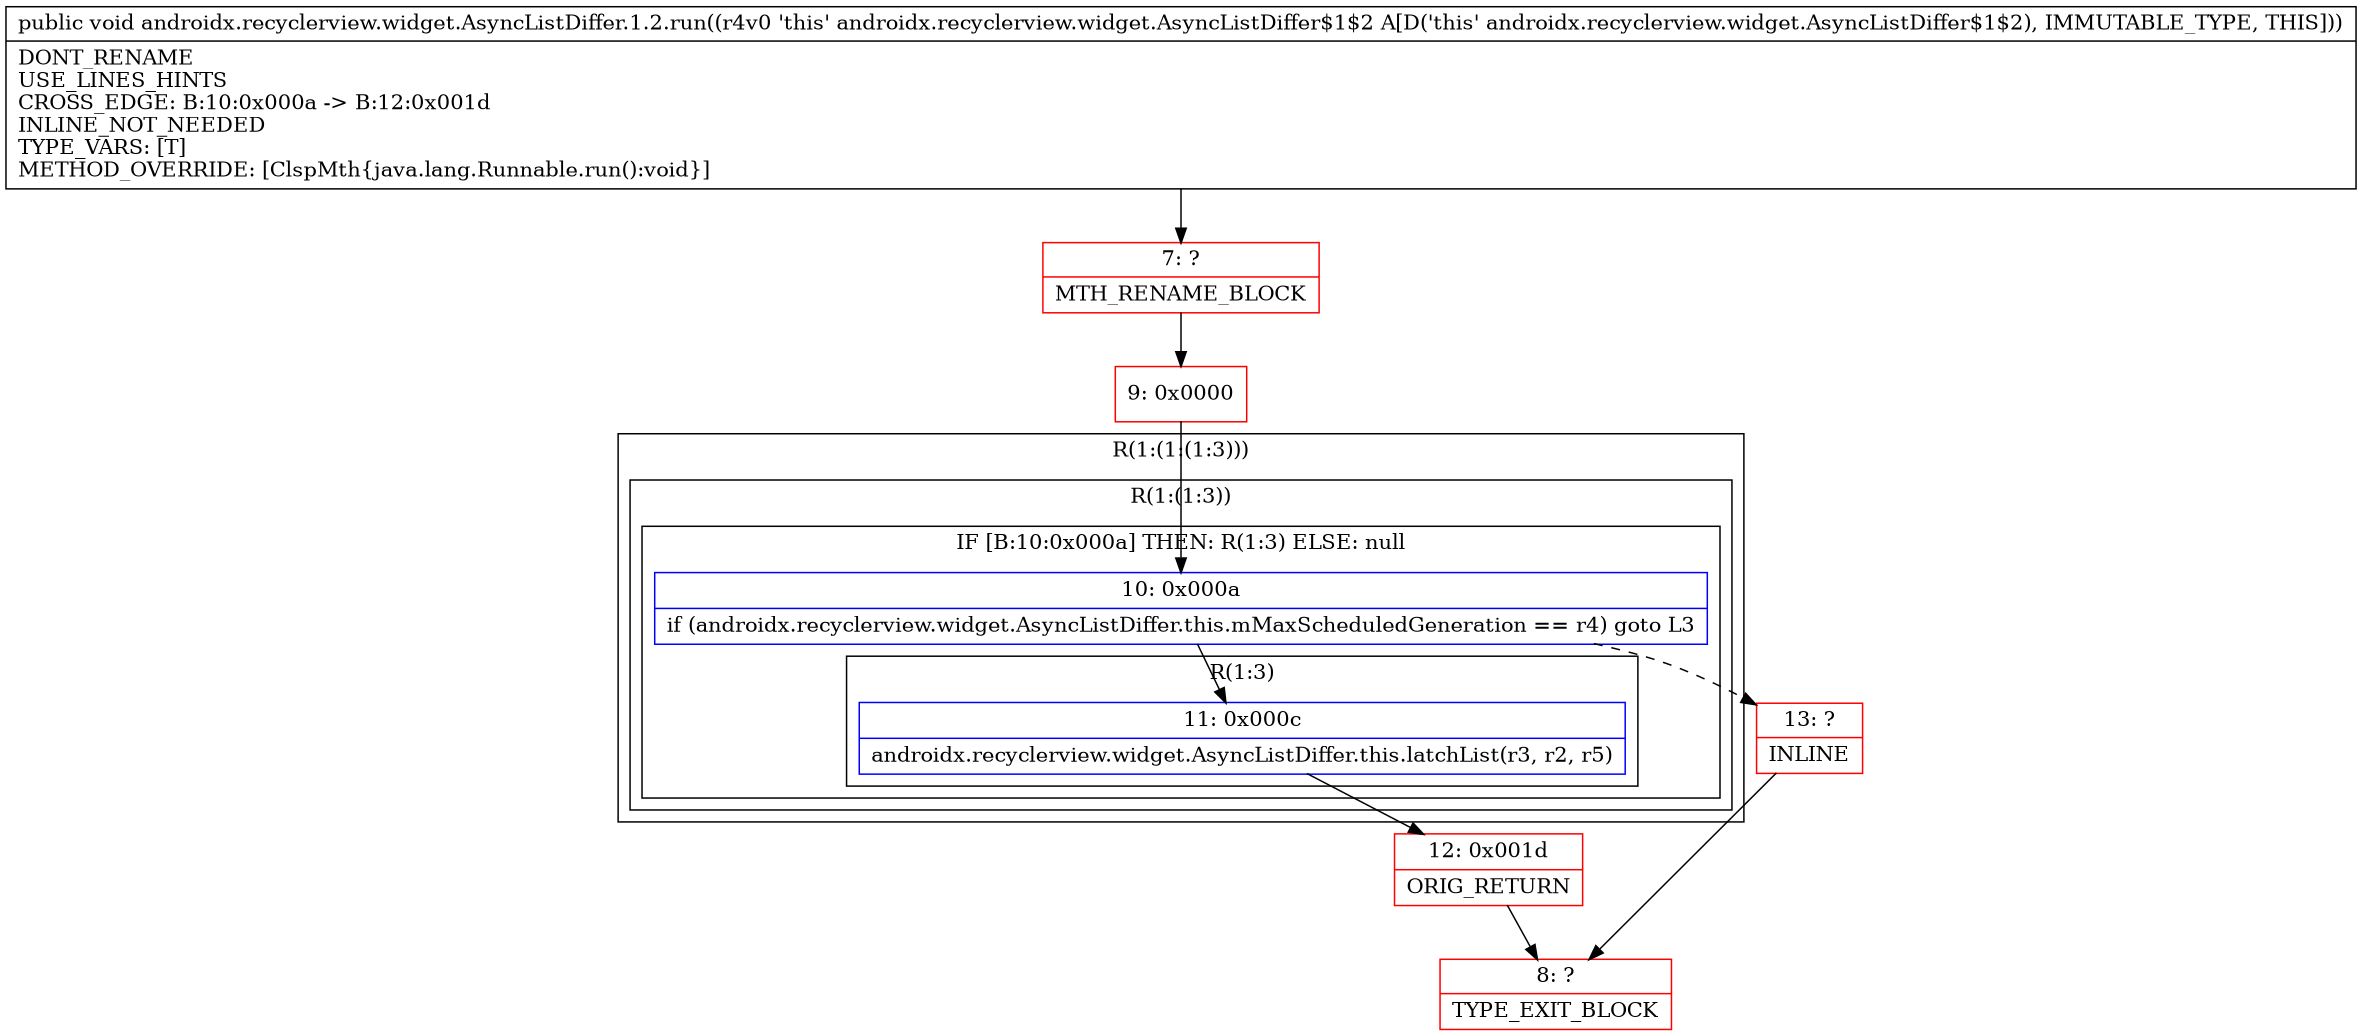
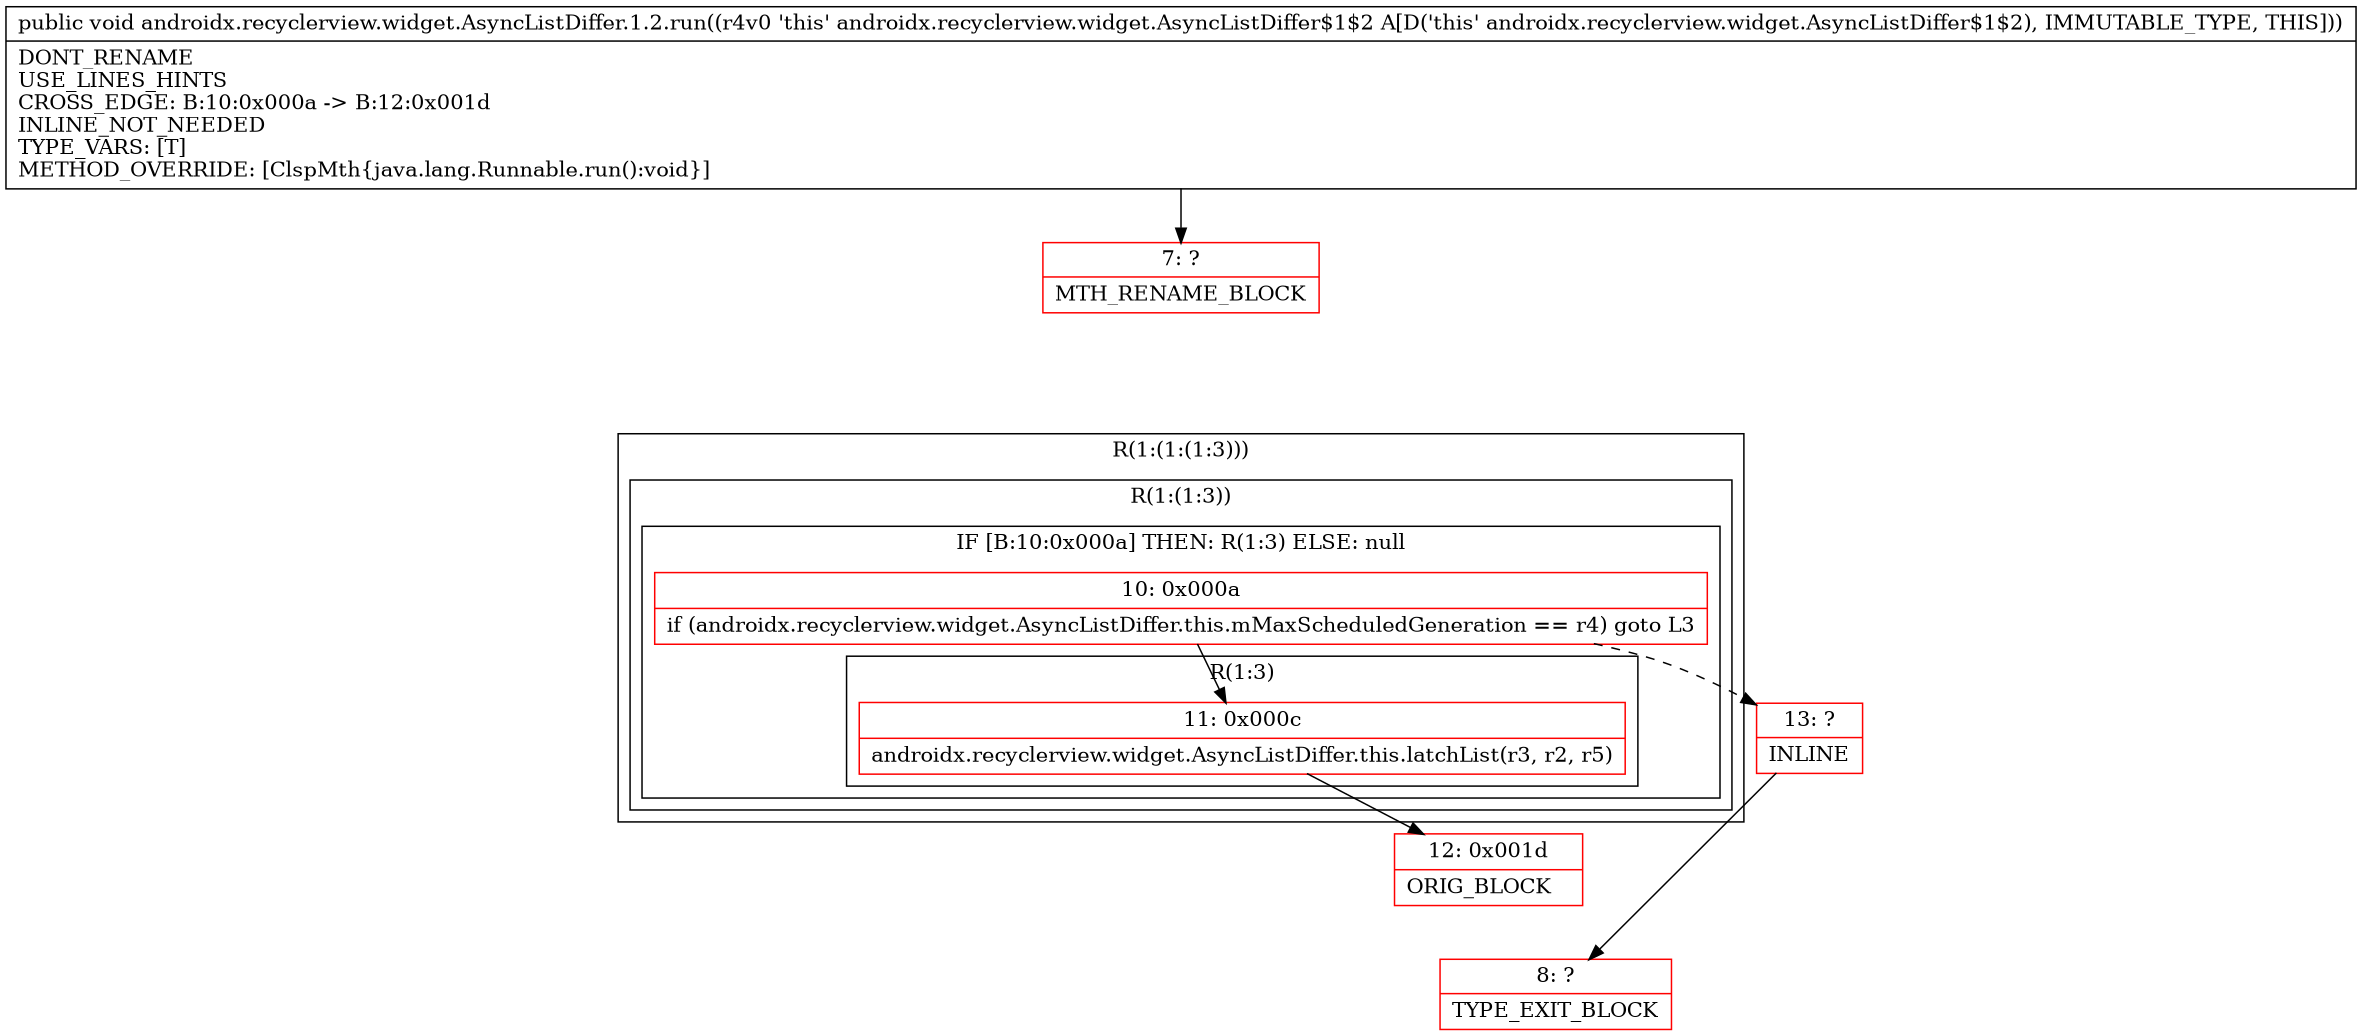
(1181, 394) -> none
(1181, 608) -> (1181, 608)
(1242, 738) -> (1242, 738)
(1489, 887) -> (1479, 887)
(1519, 926) -> none
